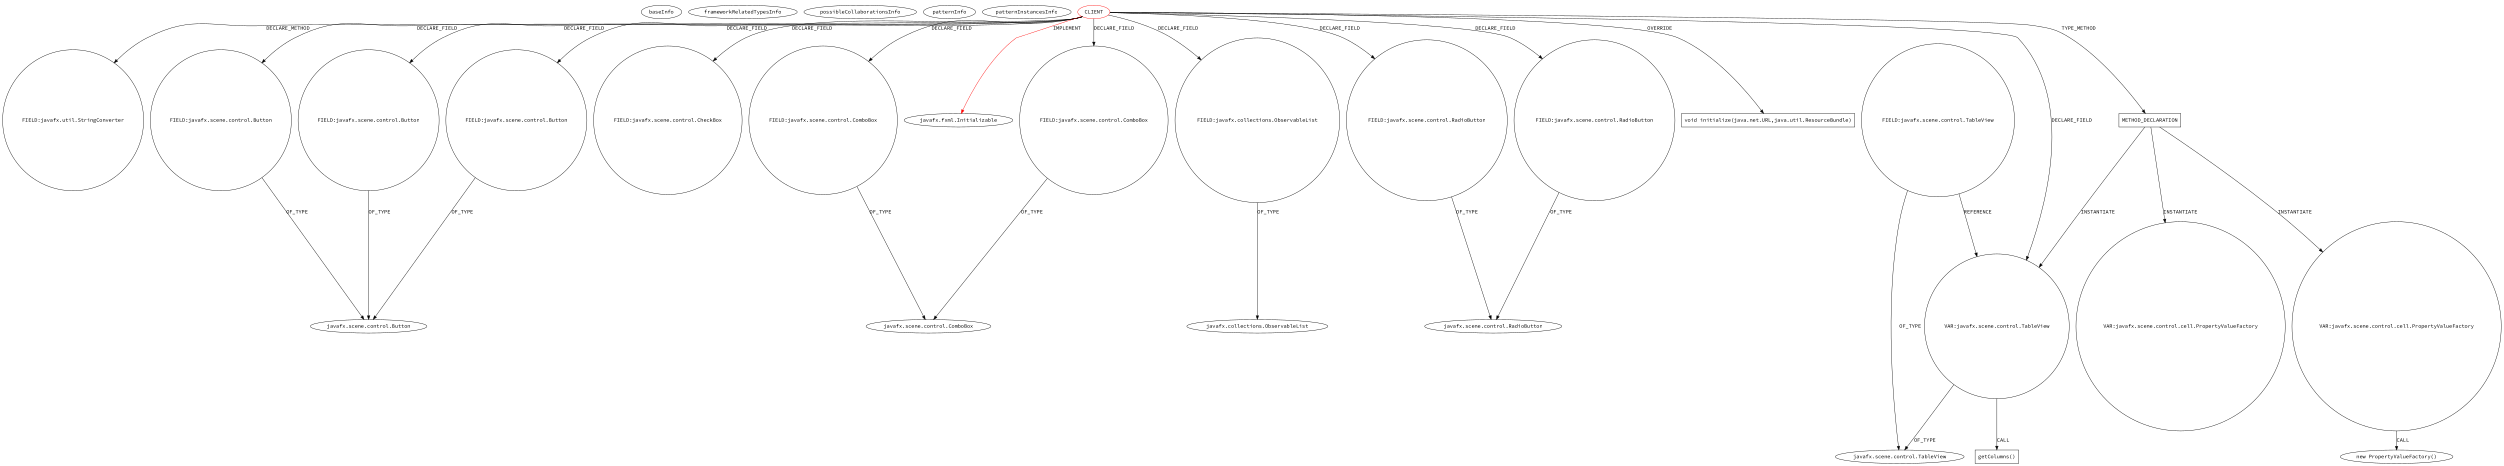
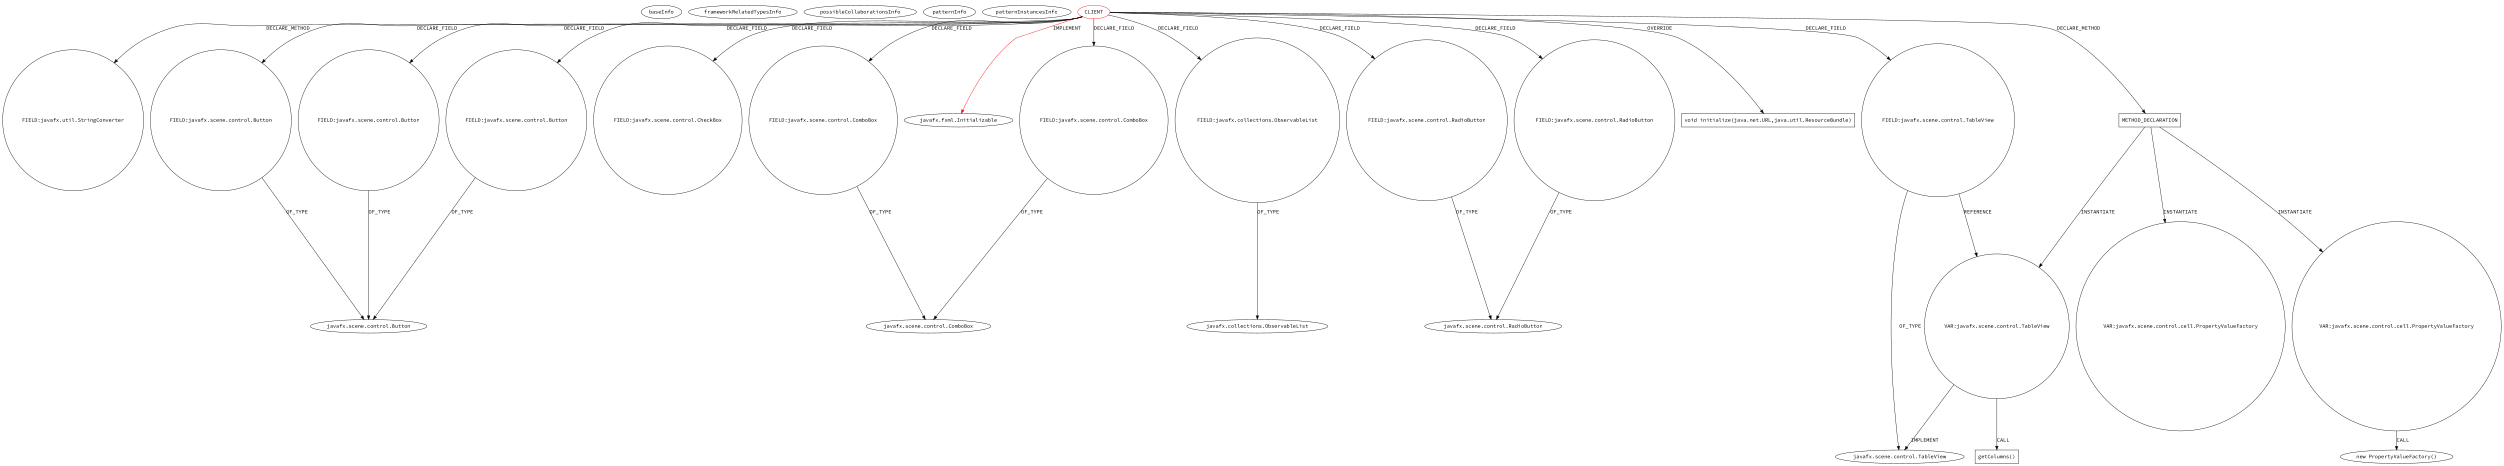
(1679, 21) -> (1581, 22)
(2079, 28) -> (2079, 28)
(1925, 440) -> (1925, 440)
